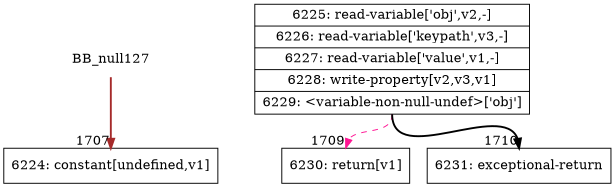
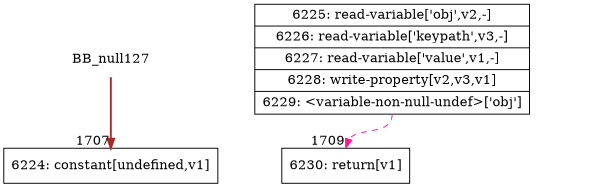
(519, 166) -> none
